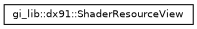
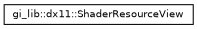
(99, 15) -> (99, 15)
